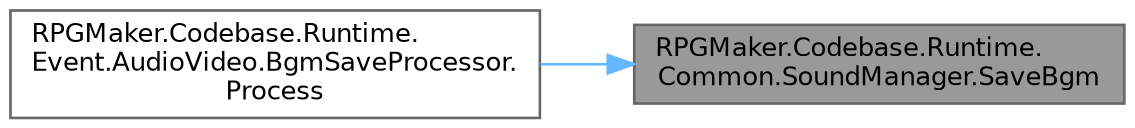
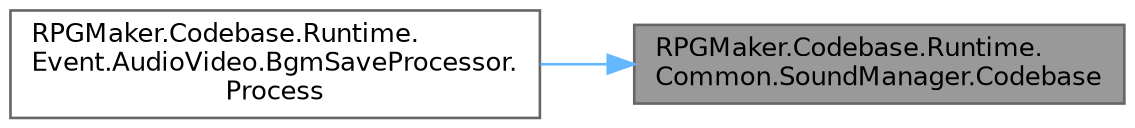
(879, 64) -> (879, 64)
